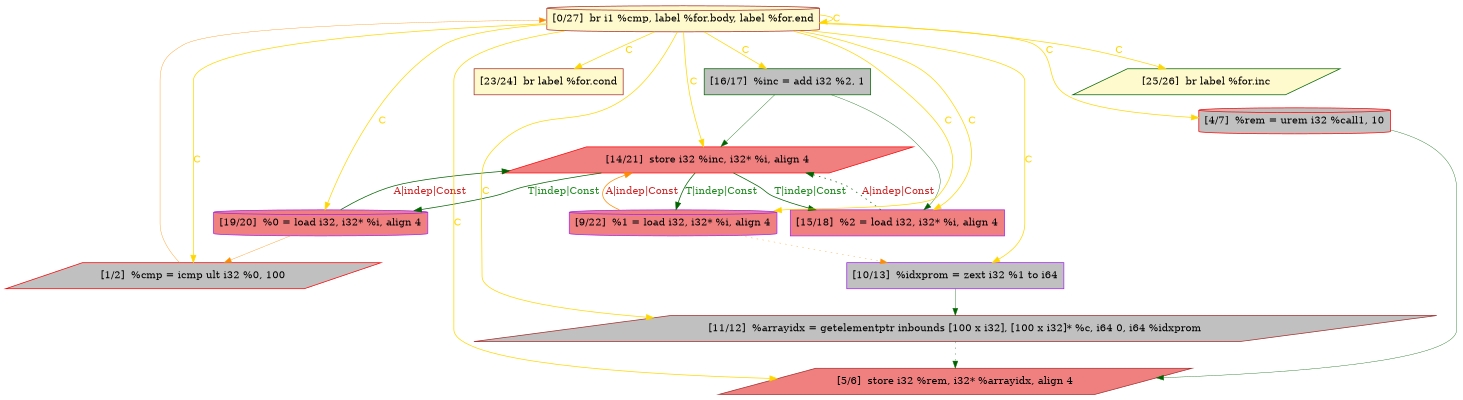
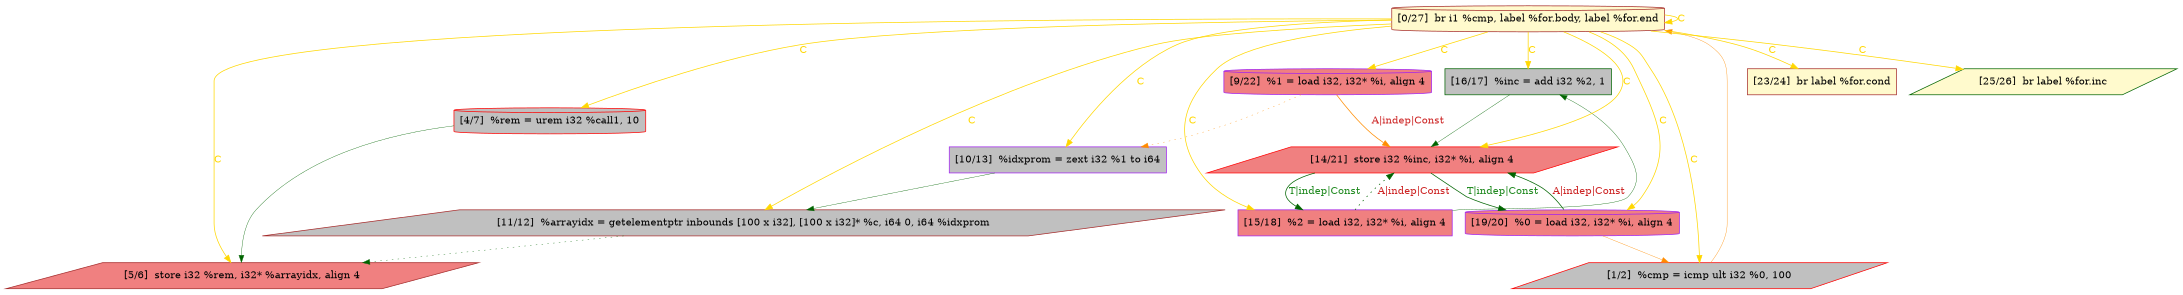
(907, 135) -> (1607, 203)
(685, 187) -> none
